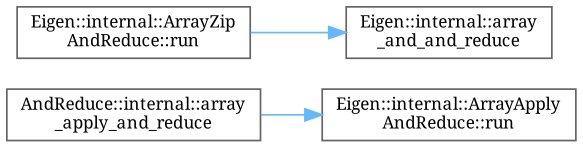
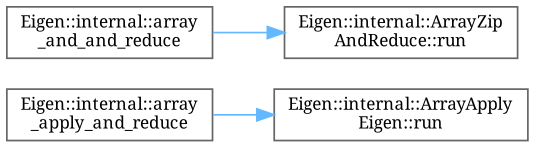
(290, 33) -> (240, 33)
(134, 115) -> (110, 115)
(449, 115) -> (401, 115)
